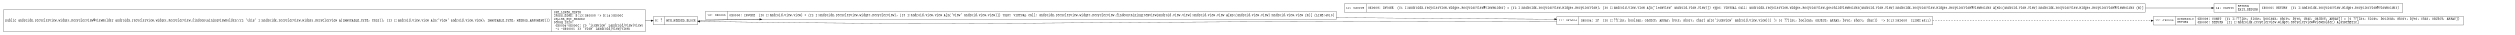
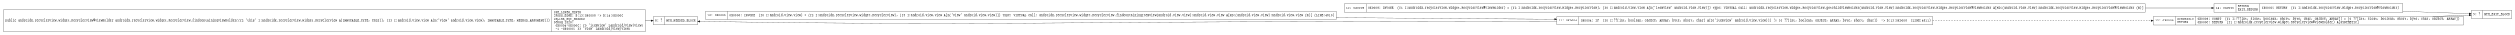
none -> (2492, 14)
(729, 20) -> none
